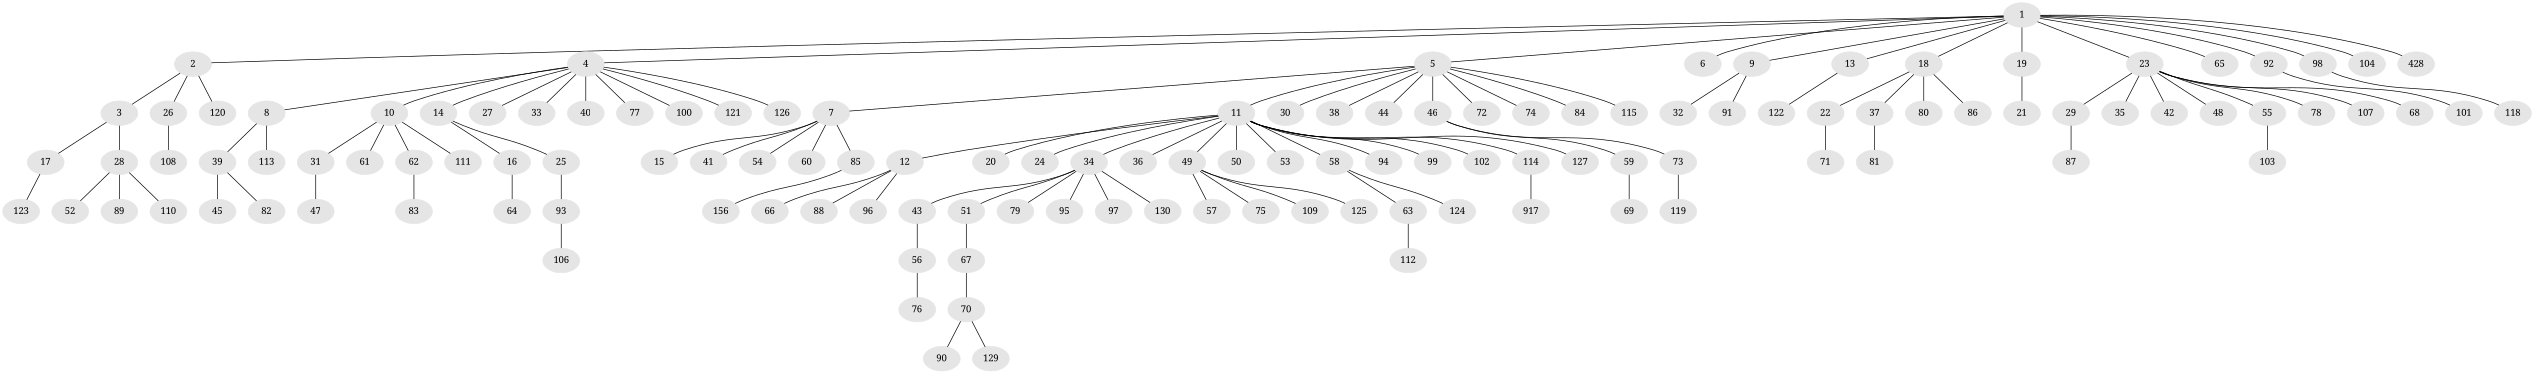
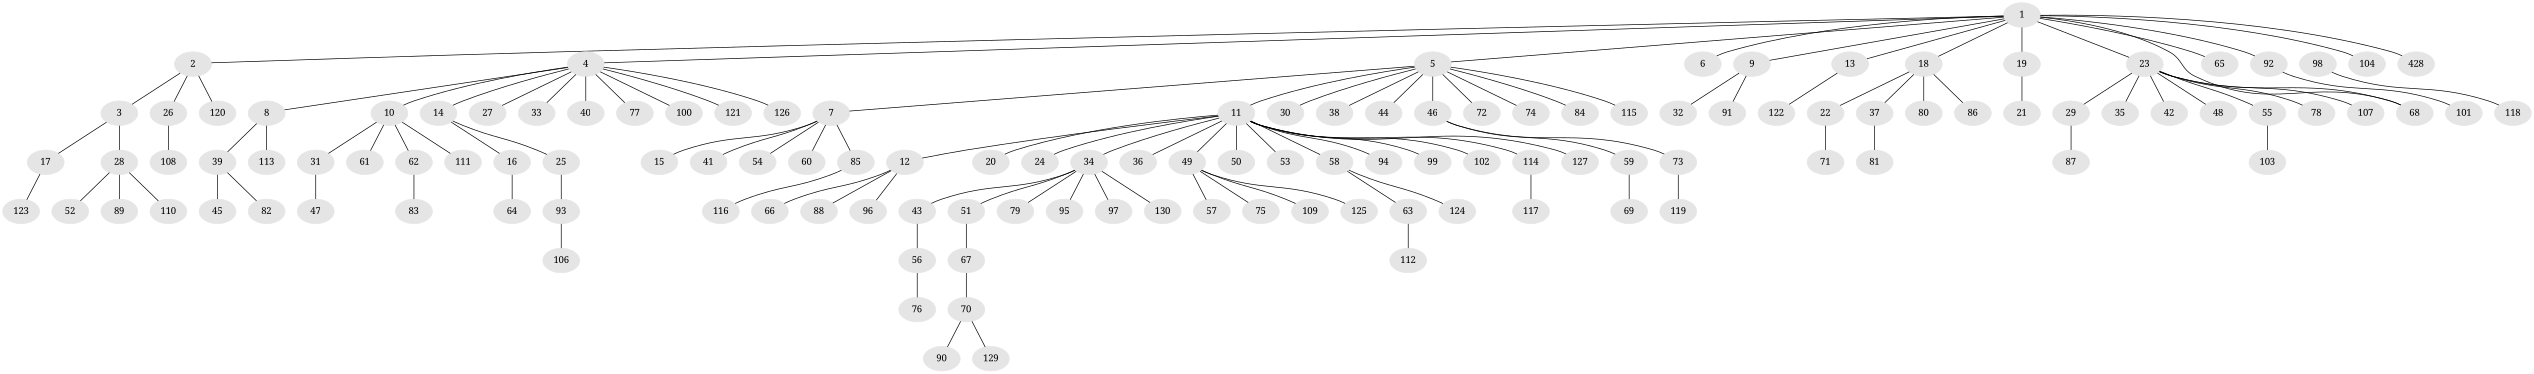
(2174, 28) -> (2196, 77)
(721, 211) -> (721, 211)
(1531, 211) -> (1531, 211)
